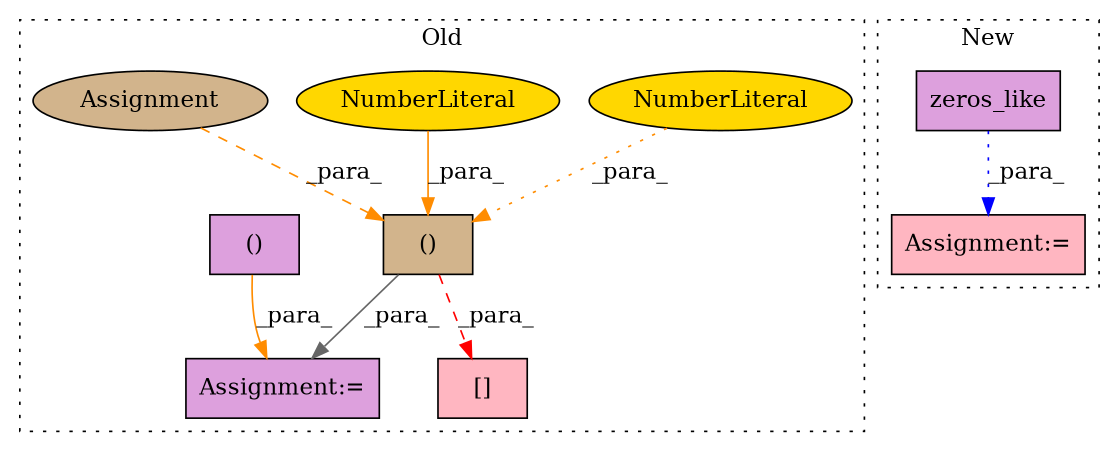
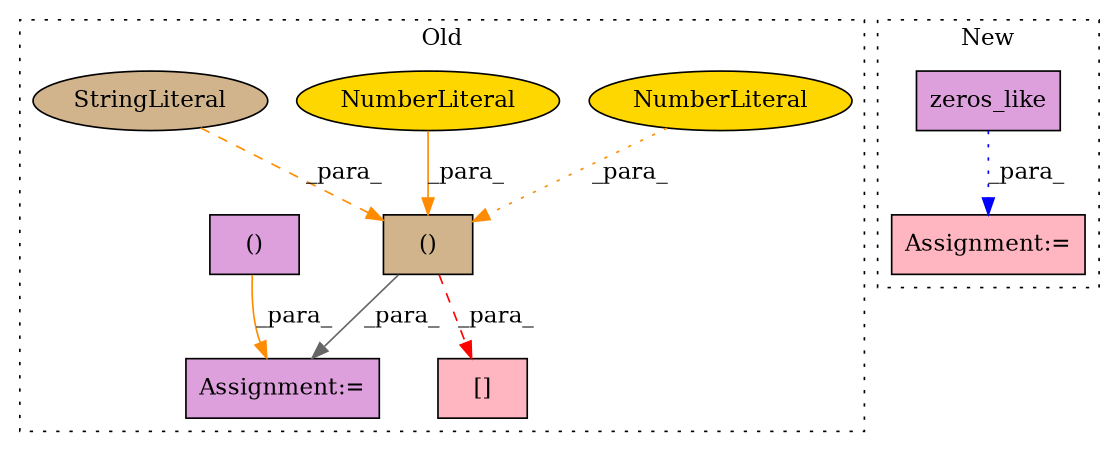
(150, 101) -> (150, 101)
